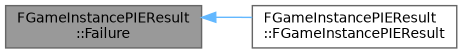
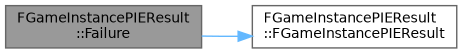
(234, 17) -> (220, 36)
